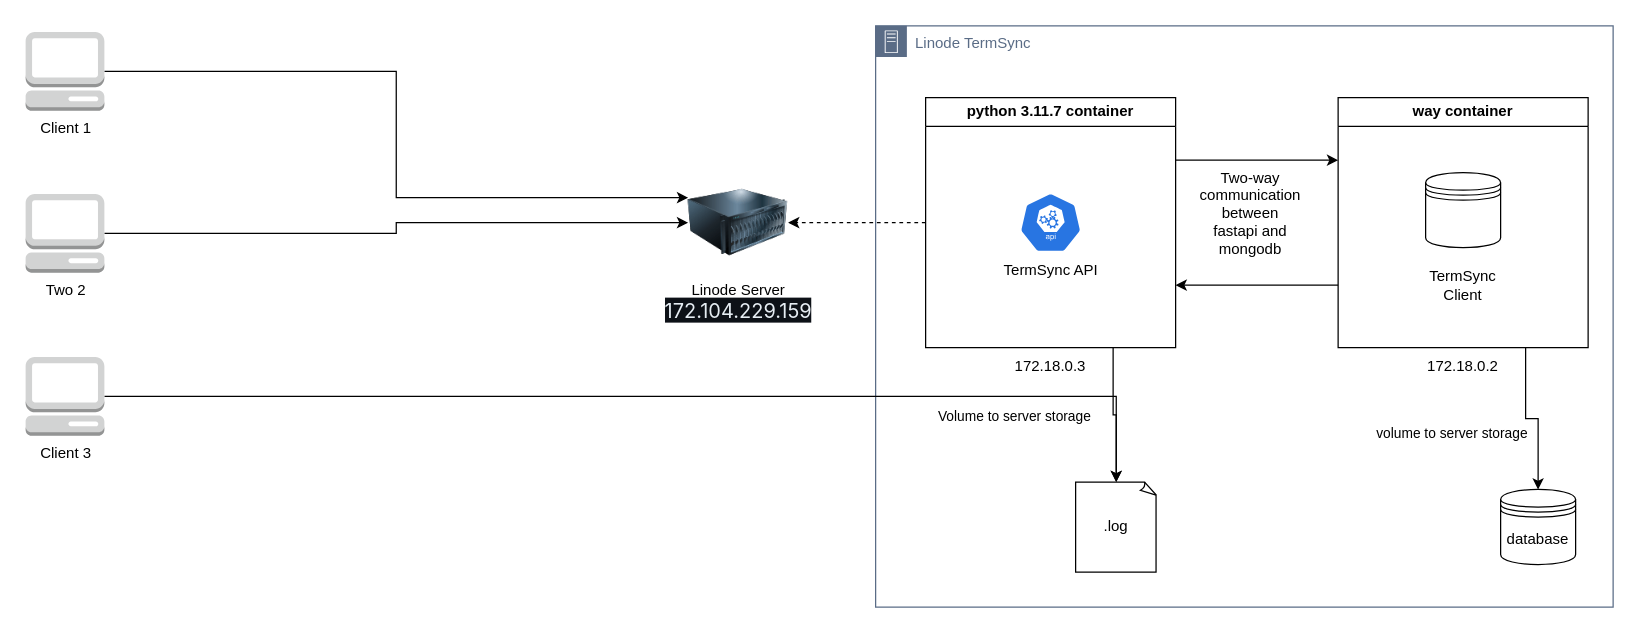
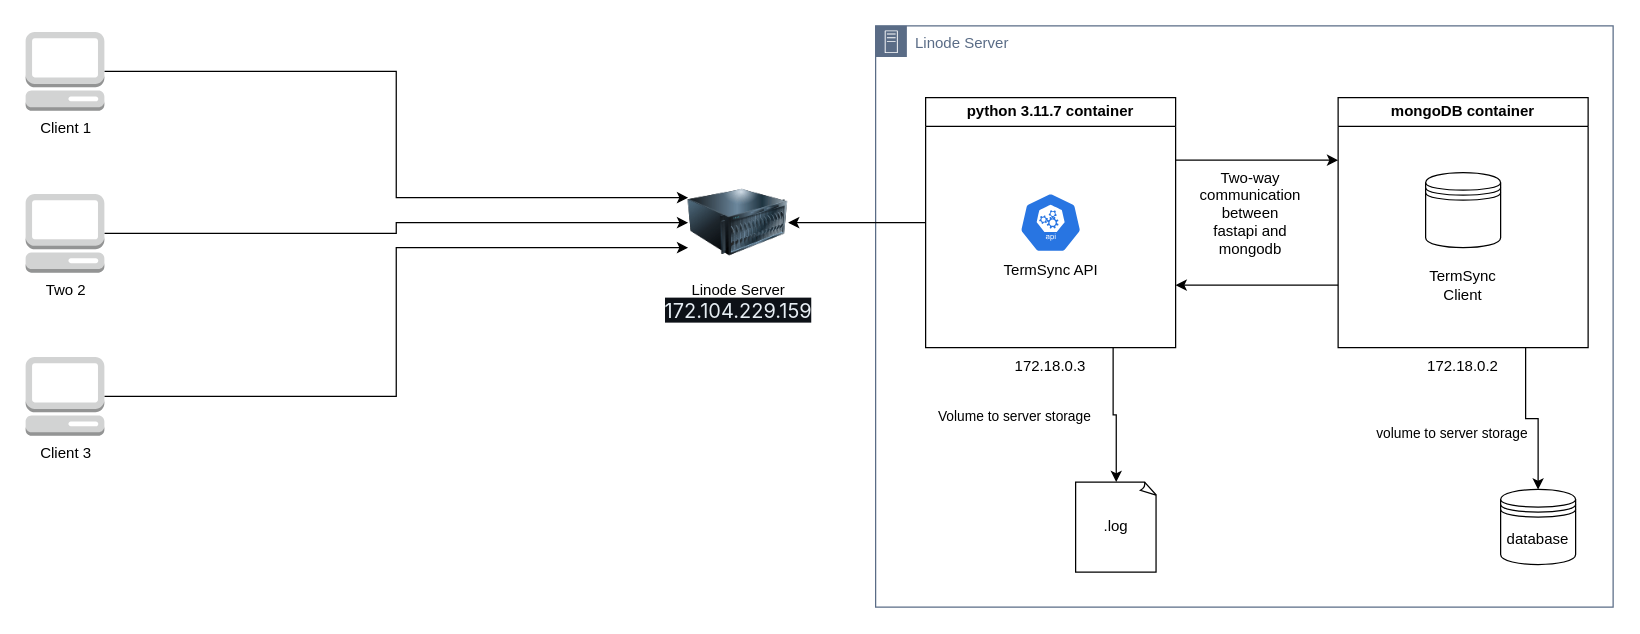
(975, 43) -> (966, 43)
(1463, 112) -> (1463, 112)
(859, 223) -> (859, 223)
(763, 396) -> (462, 248)
